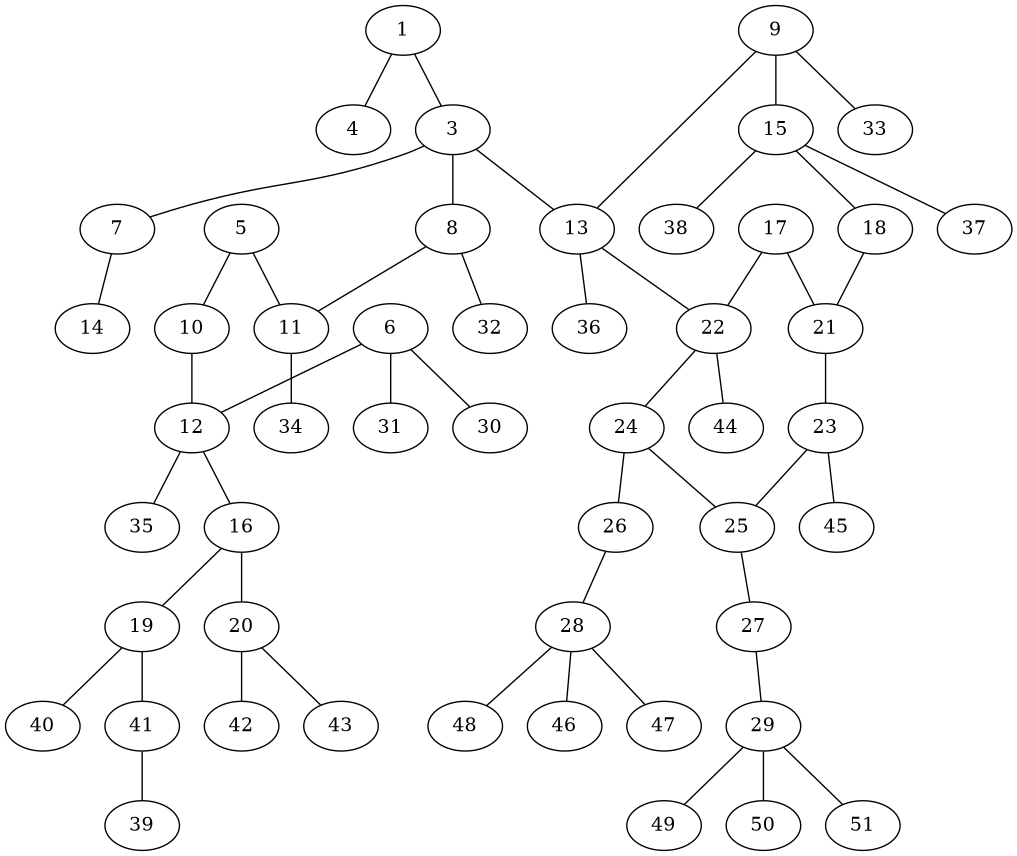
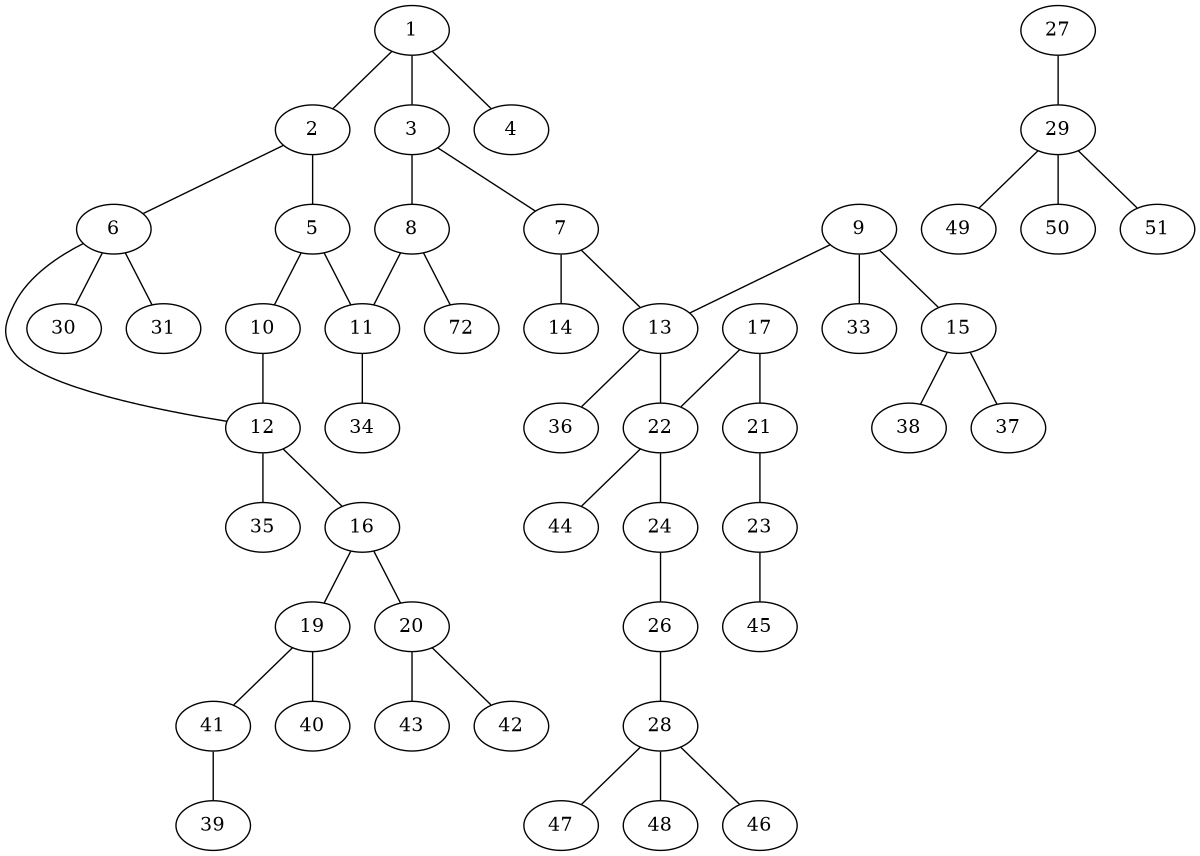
none -> (313, 130)
(515, 180) -> (611, 279)
(875, 229) -> none
(490, 329) -> (462, 329)
(737, 527) -> none
